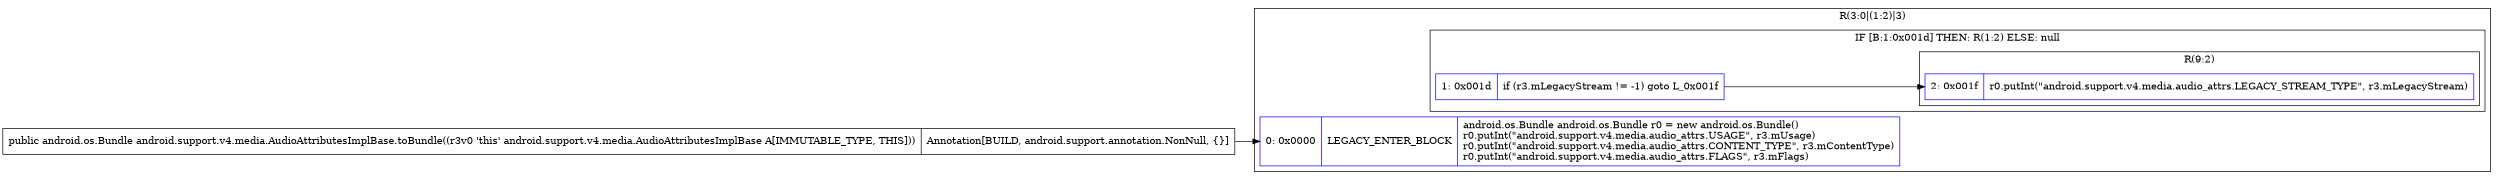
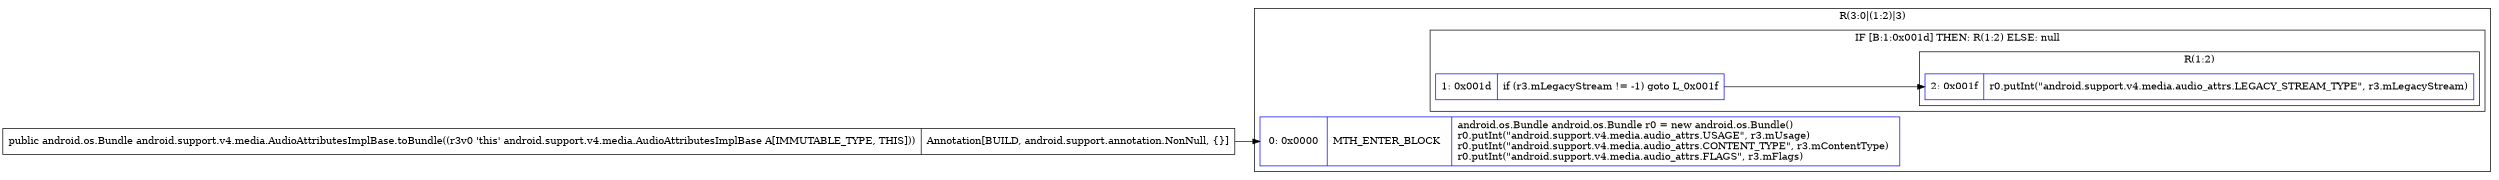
(2199, 60) -> (2199, 60)
(1390, 141) -> (1387, 141)
